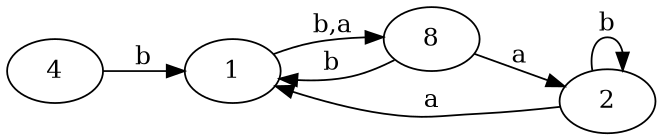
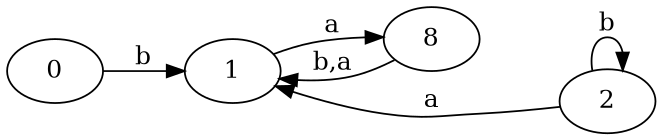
(332, 26) -> (332, 26)
(332, 63) -> (332, 63)
(511, 67) -> none
(55, 71) -> (55, 71)
